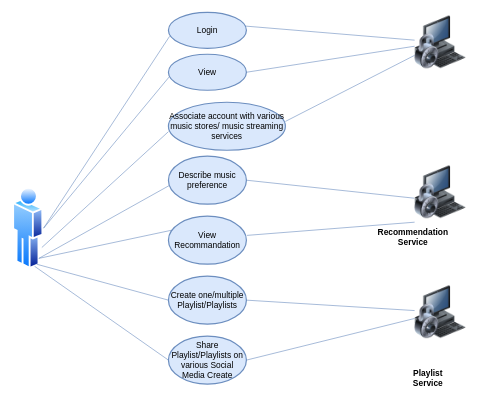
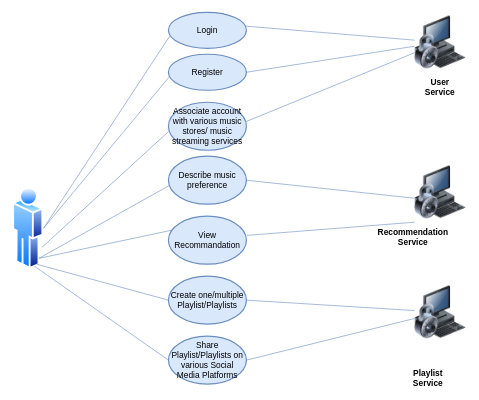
(207, 72) -> (207, 72)
none -> (440, 87)
(227, 126) -> (207, 126)
(207, 360) -> (207, 360)
